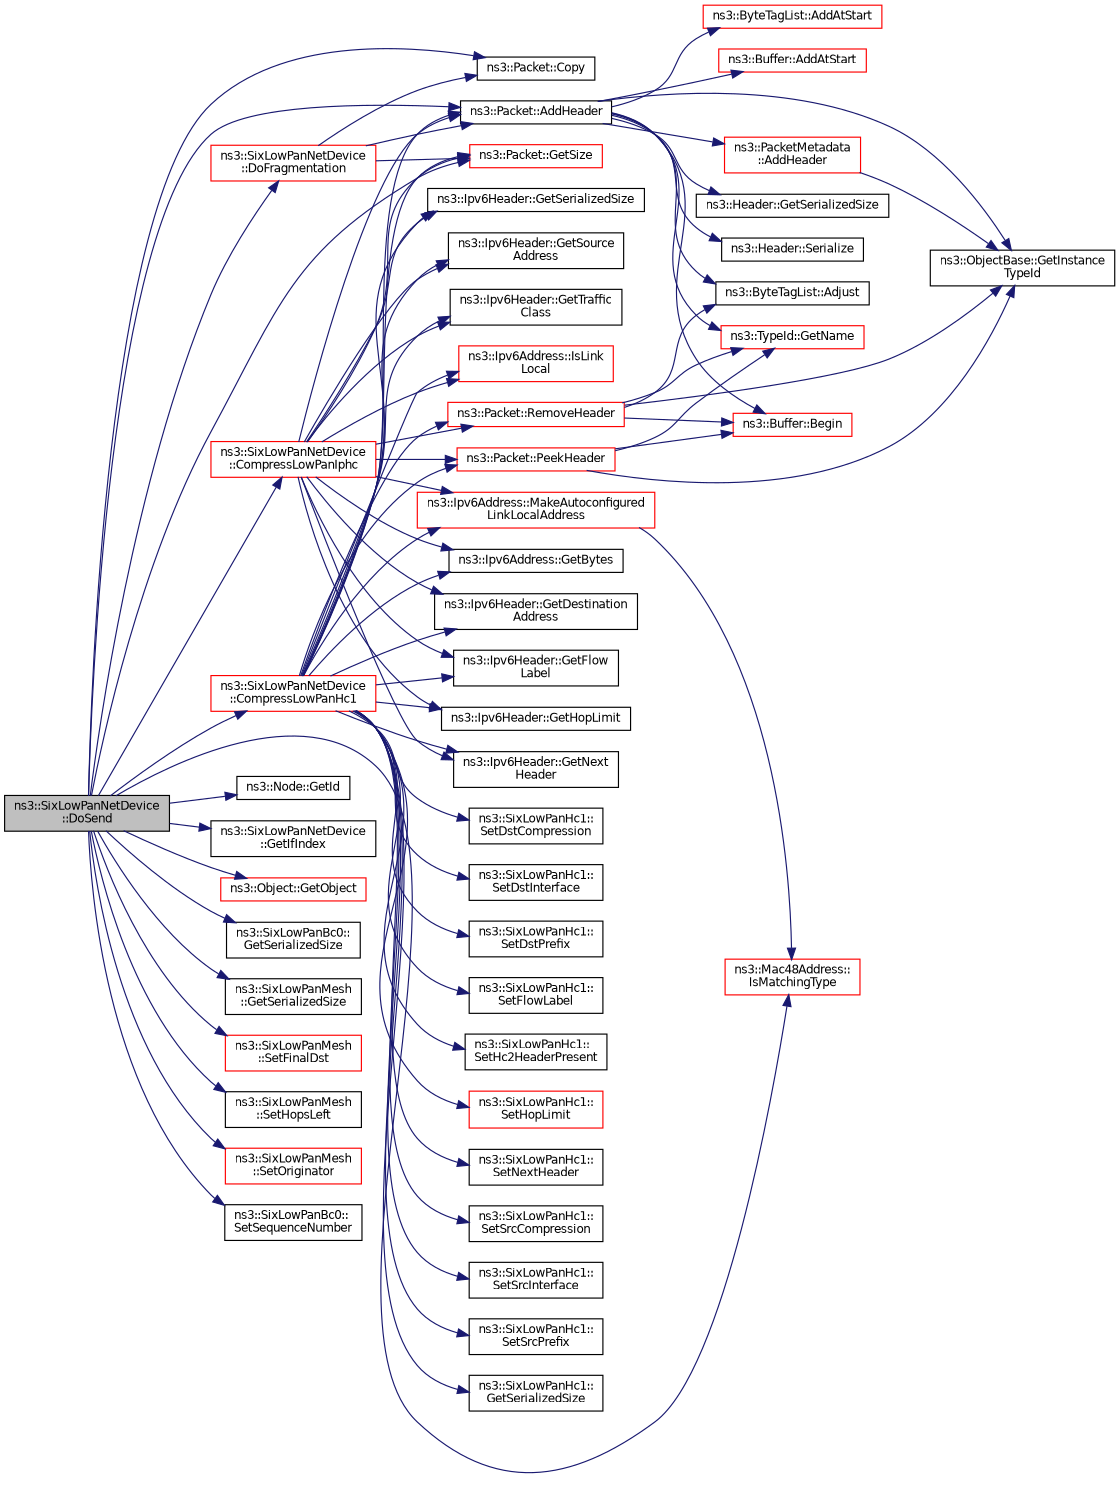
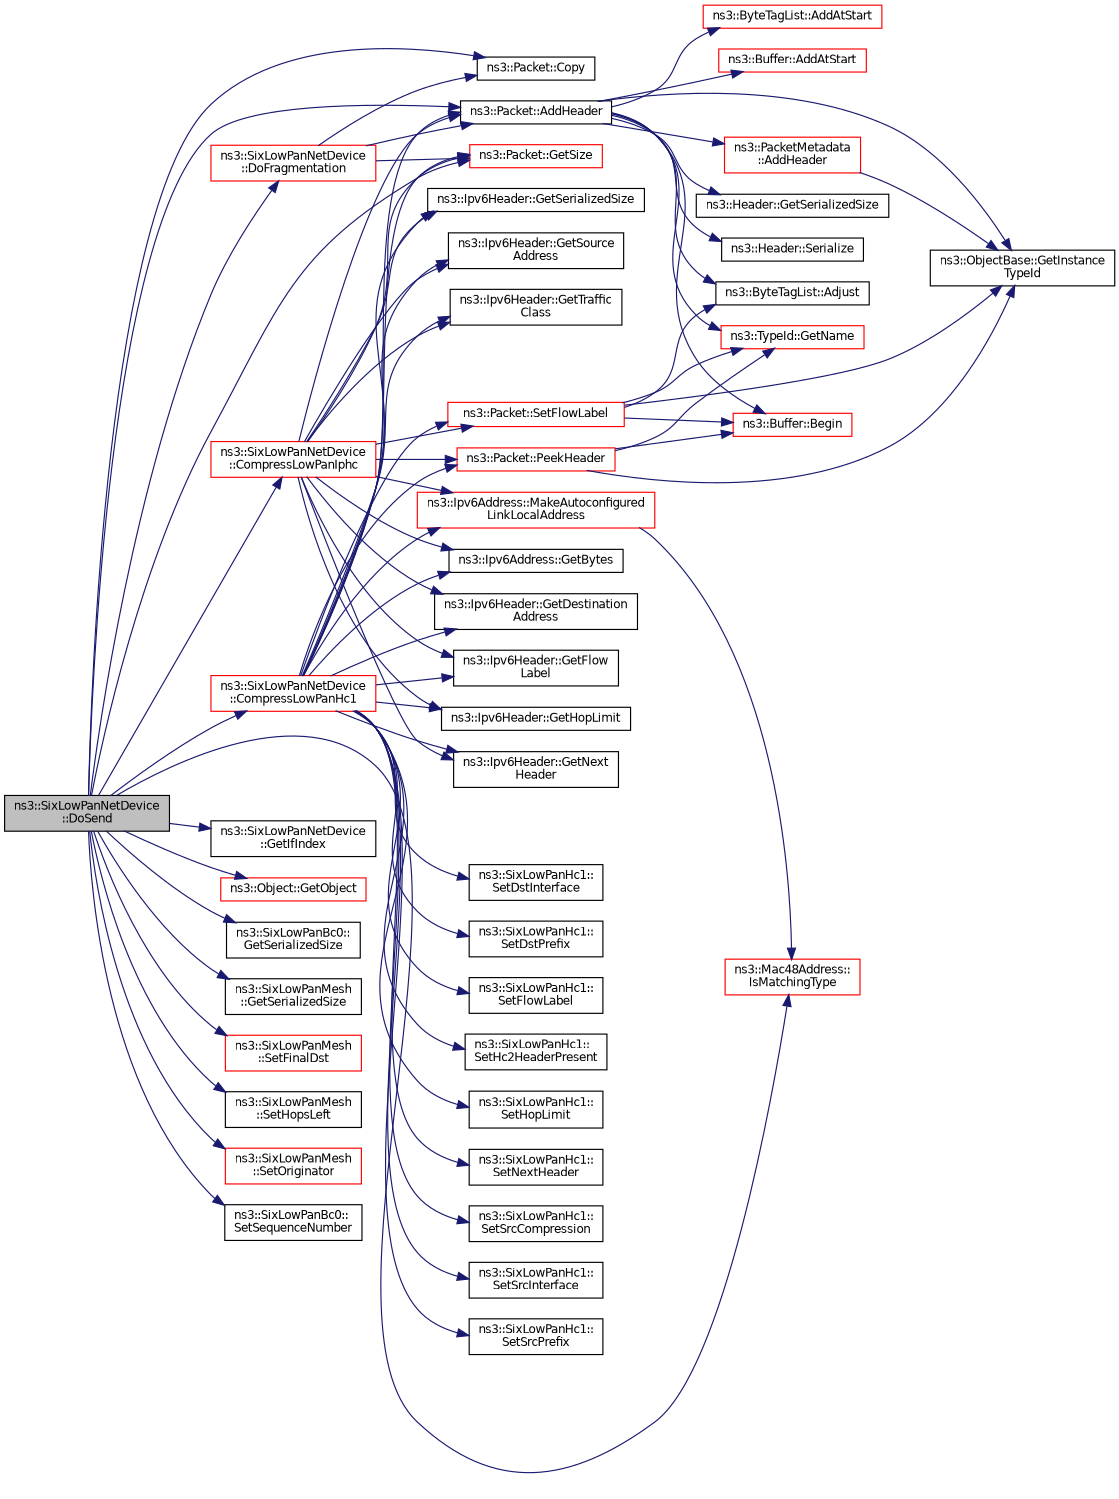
(536, 364) -> none
(536, 414) -> (536, 414)
(293, 788) -> none
(536, 826) -> none
(536, 1110) -> (536, 1110)
(536, 1393) -> none
